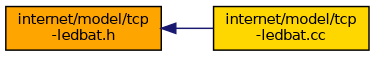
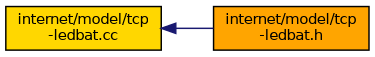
(195, 28) -> (195, 28)
